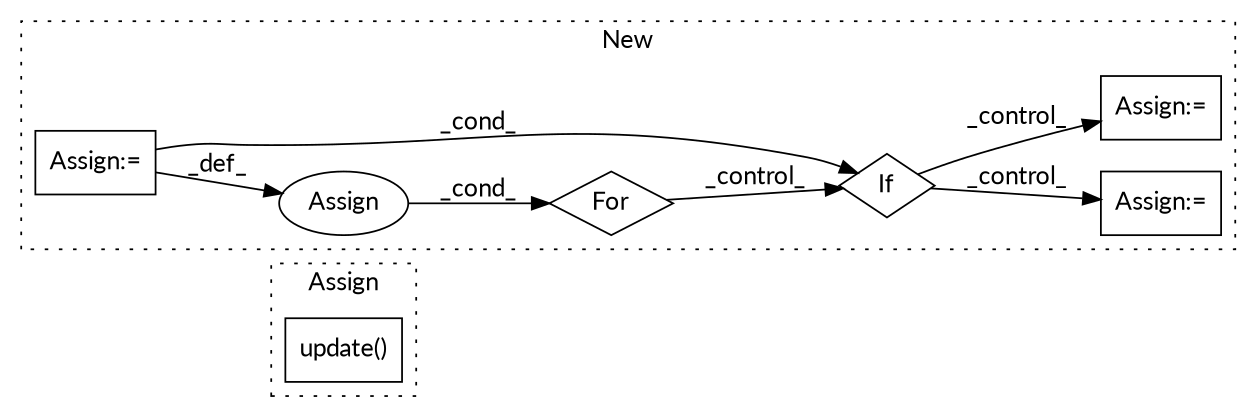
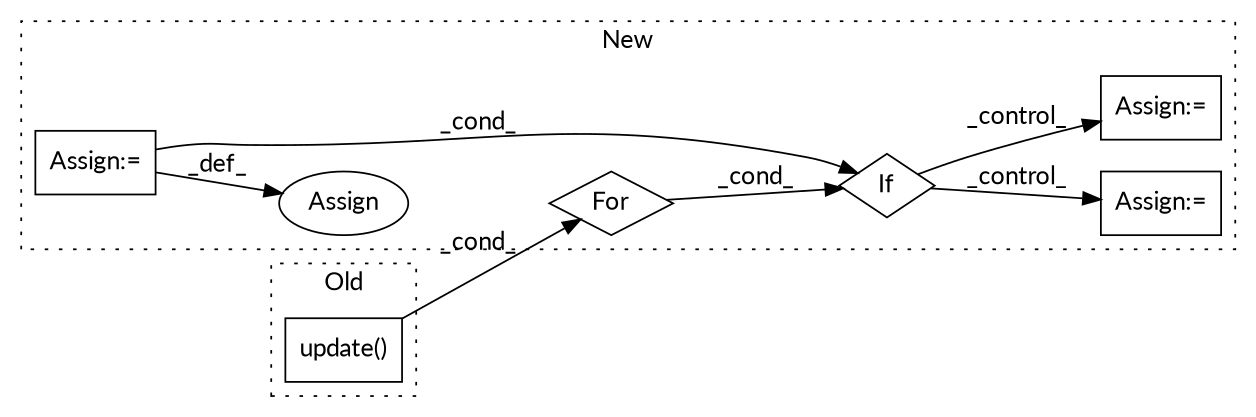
(756, 178) -> (756, 178)
(470, 203) -> (483, 273)
(344, 284) -> (344, 284)
